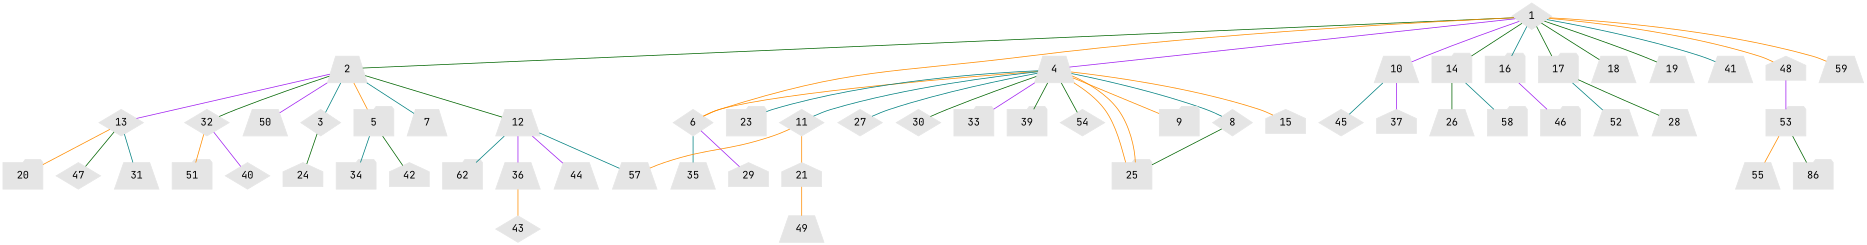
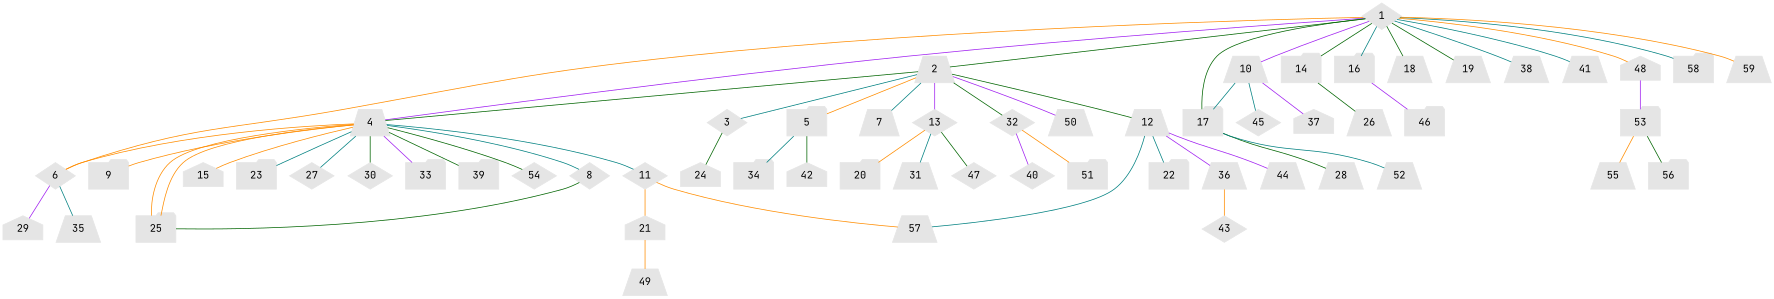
none -> (1527, 69)
none -> (652, 96)
none -> (1224, 96)
(1480, 96) -> (1538, 30)
(463, 176) -> (1169, 176)
(1813, 176) -> (1668, 176)
